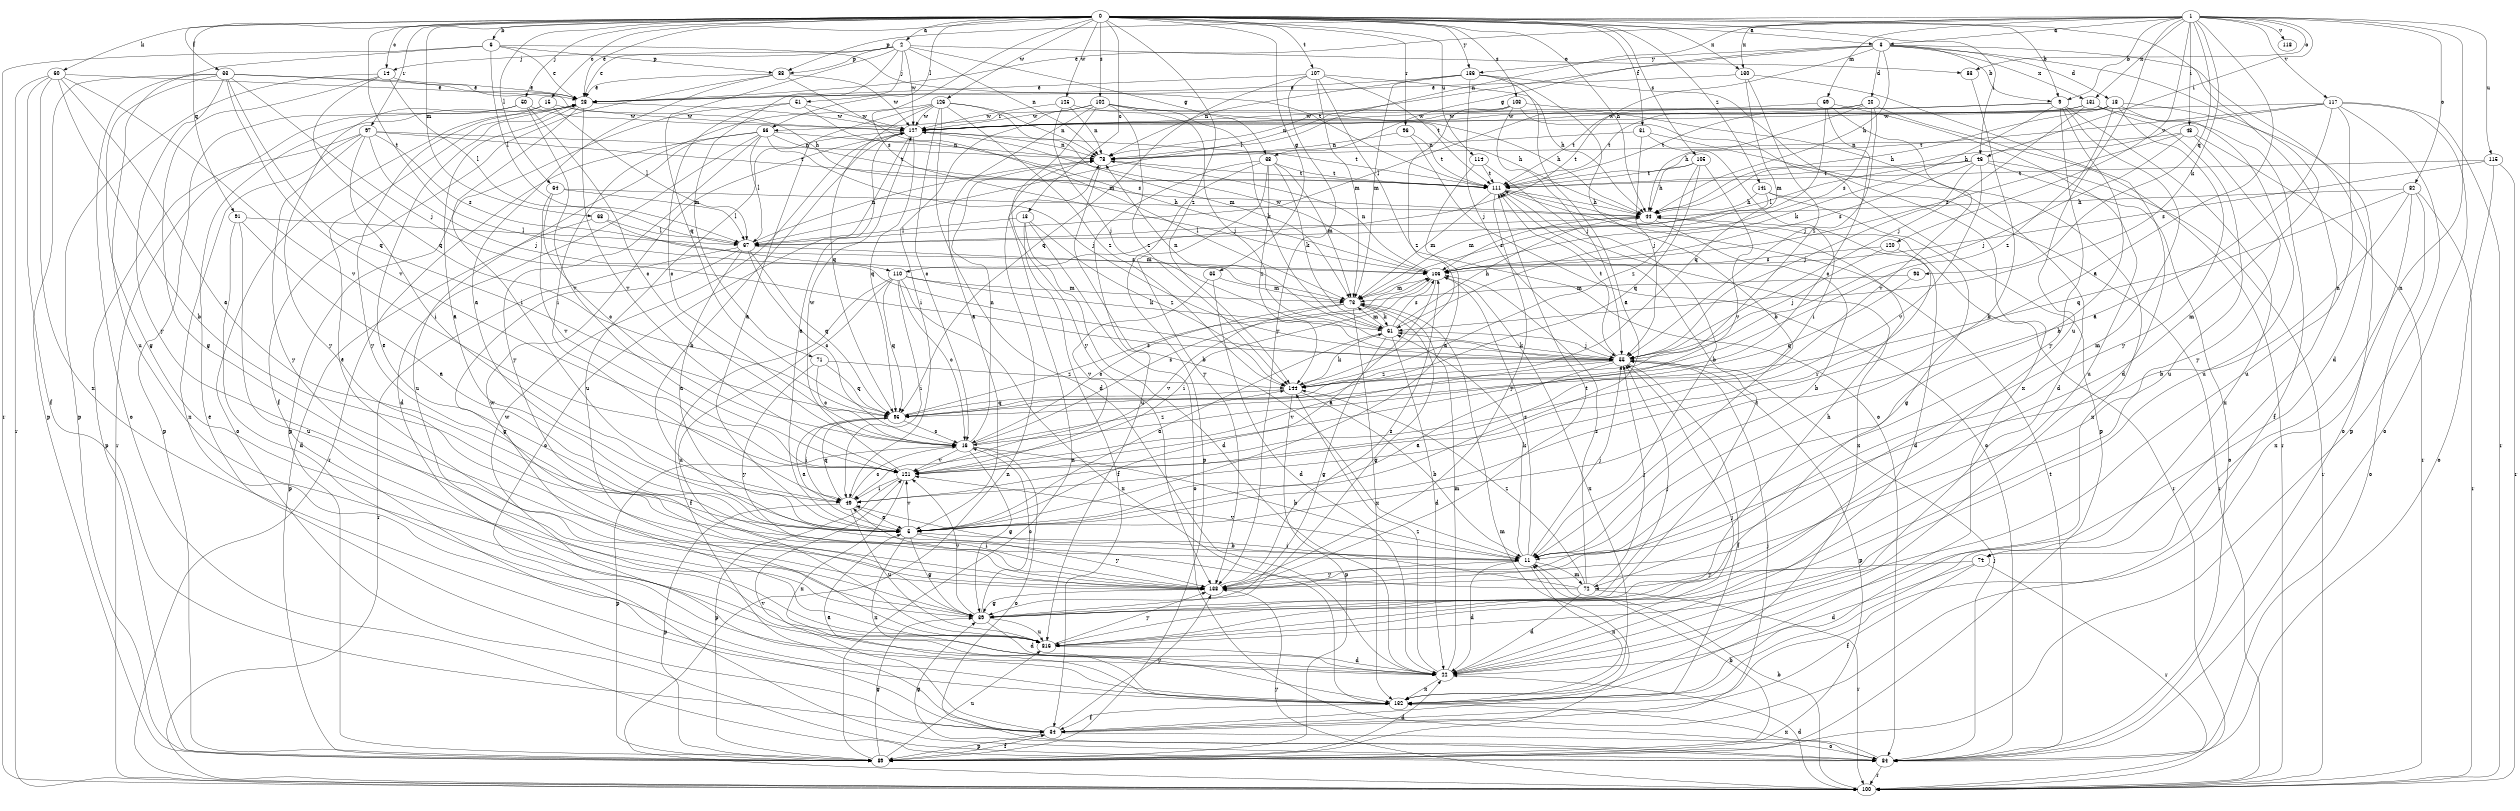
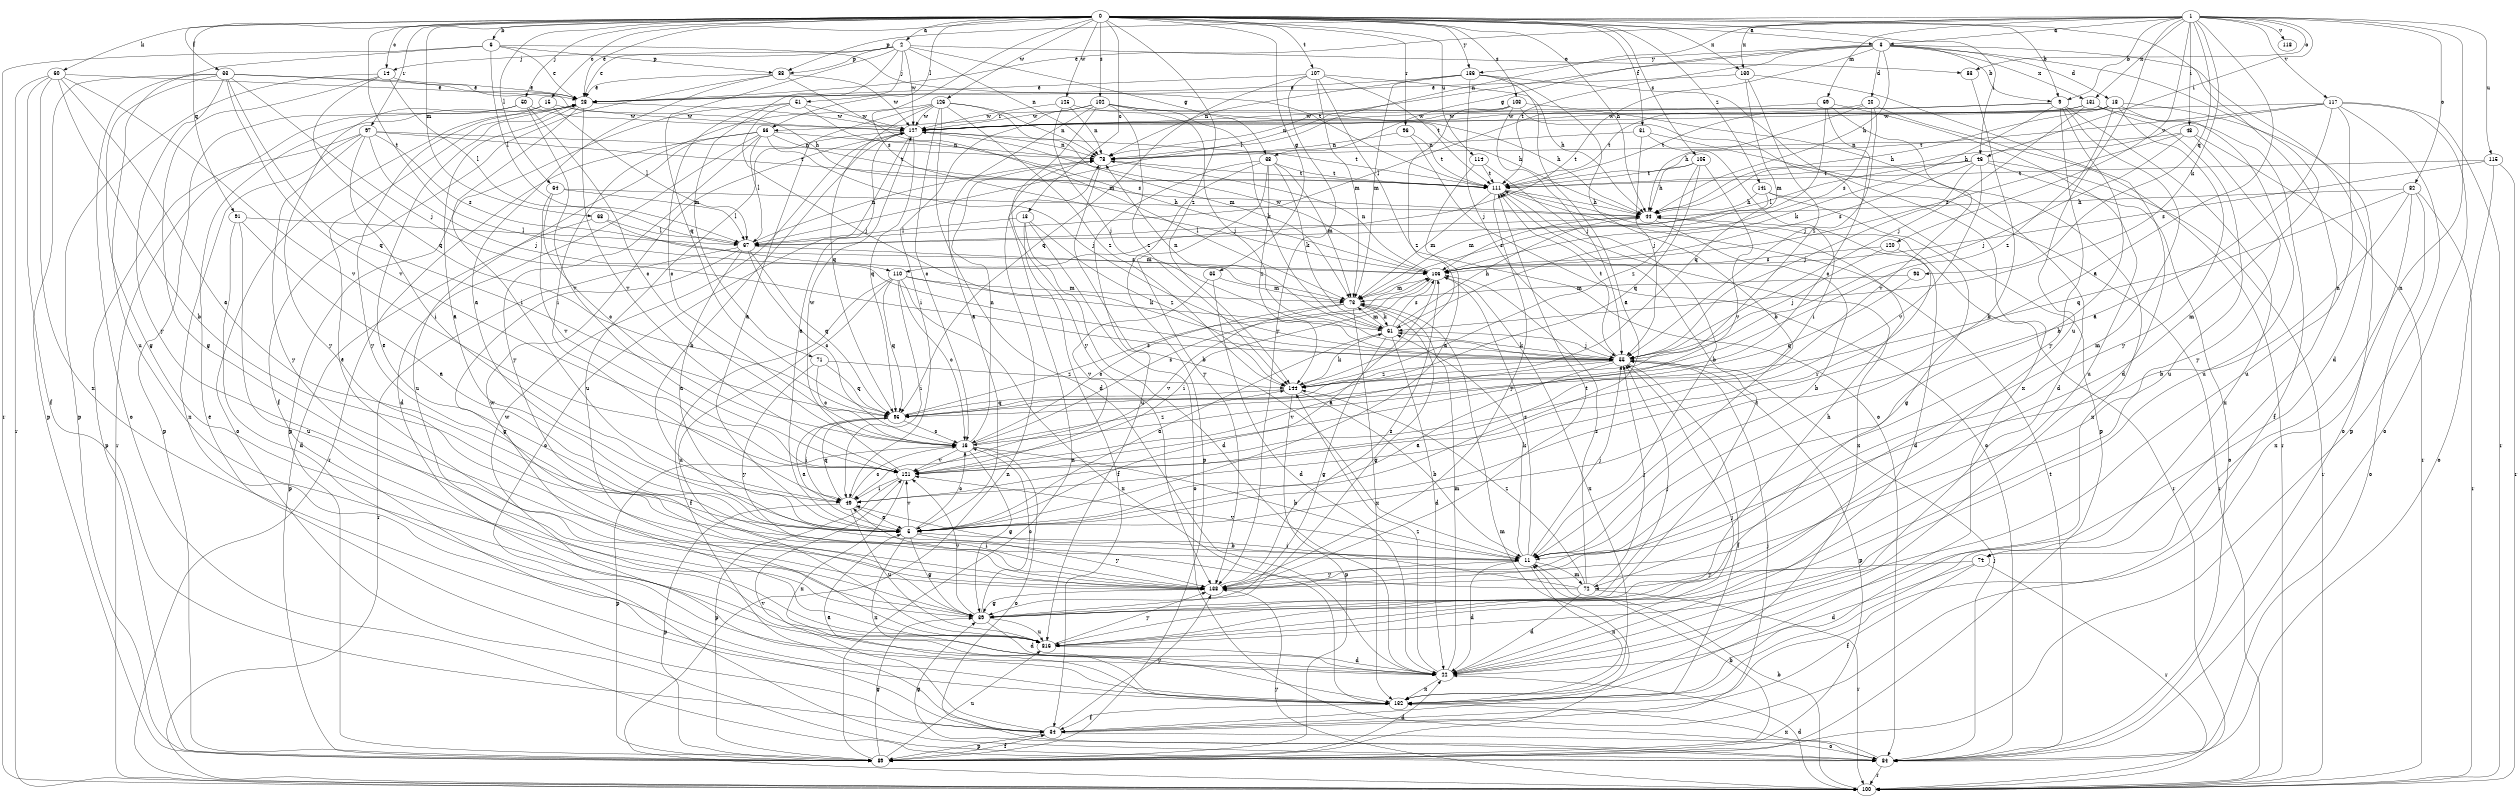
(1586, 132) -> (1690, 75)
none -> (1123, 302)
none -> (952, 499)
